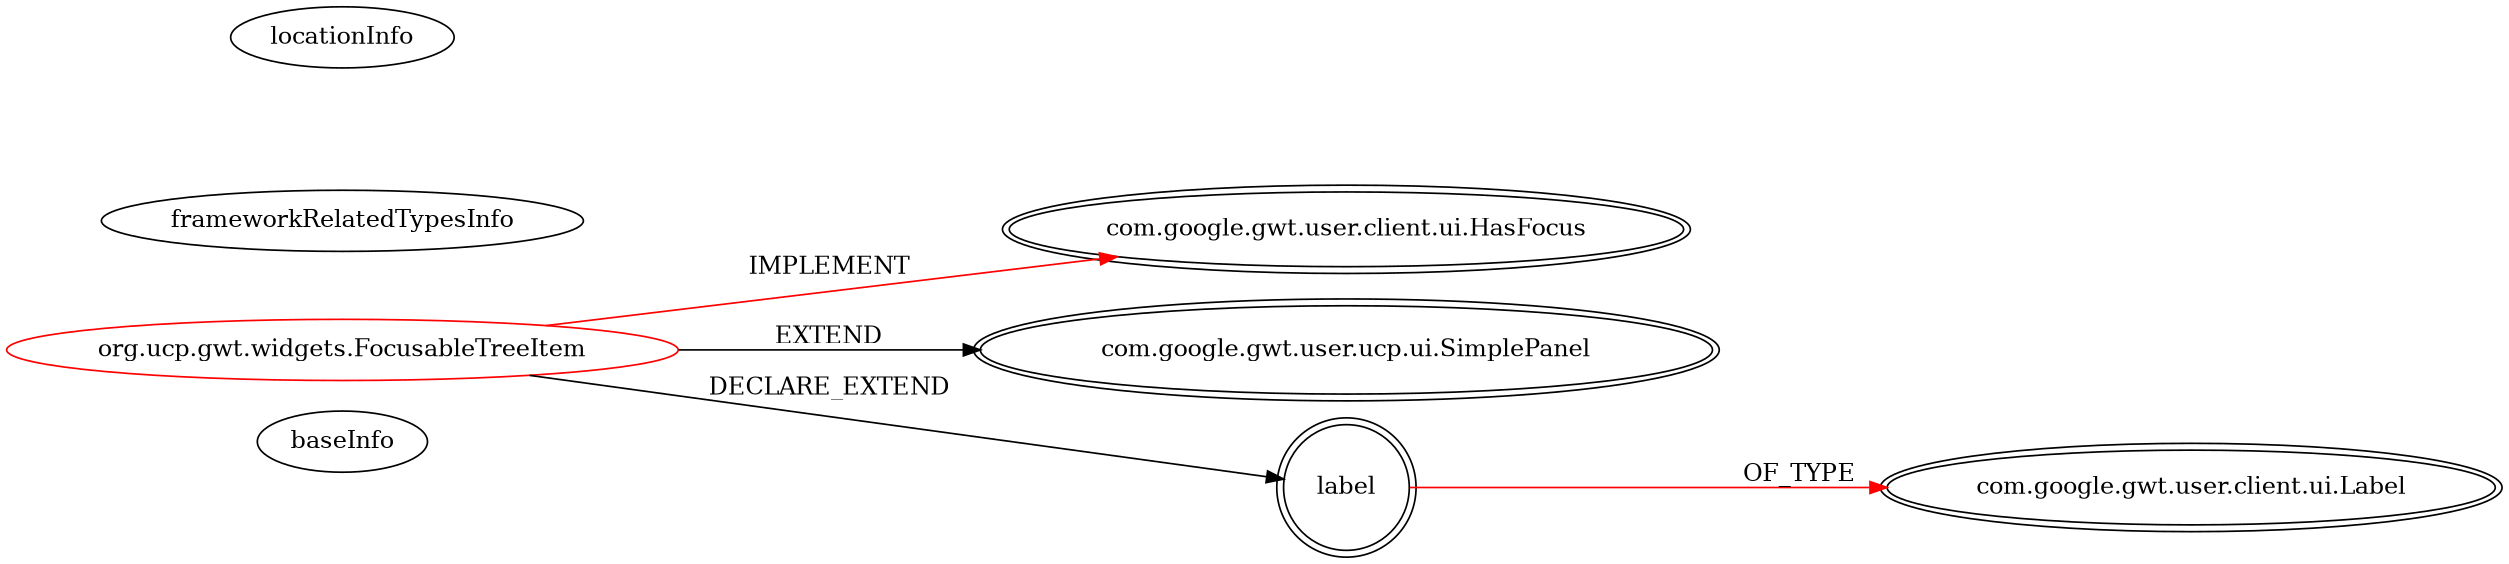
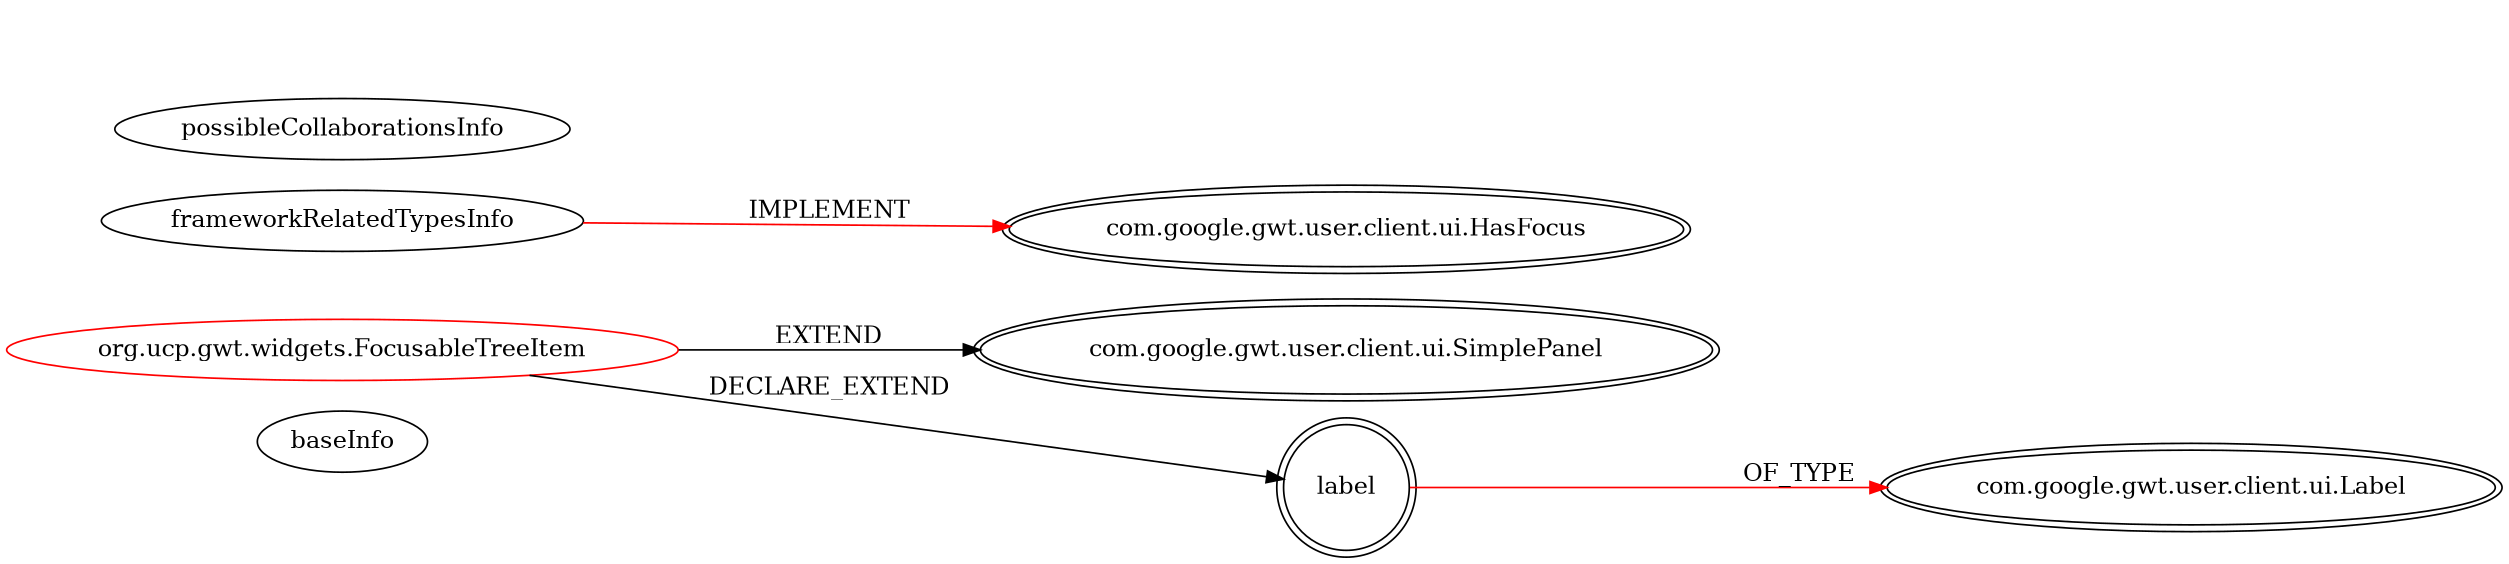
(342, 37) -> none
none -> (342, 129)
(823, 292) -> (788, 225)
(1346, 350) -> (1346, 350)
